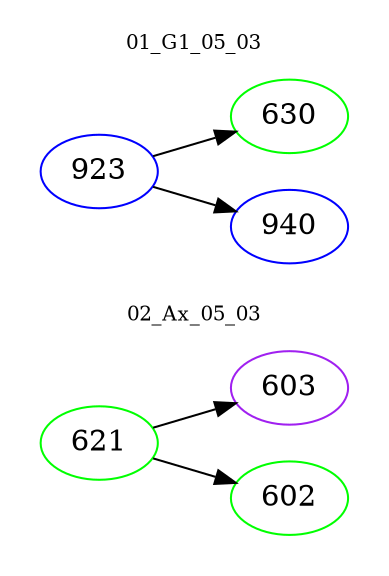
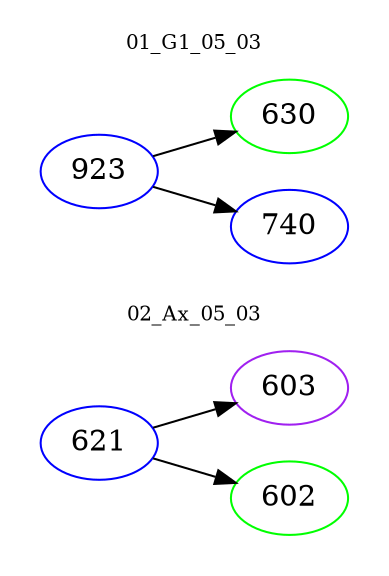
(289, 227) -> (289, 227)
(99, 443) -> (99, 443)
